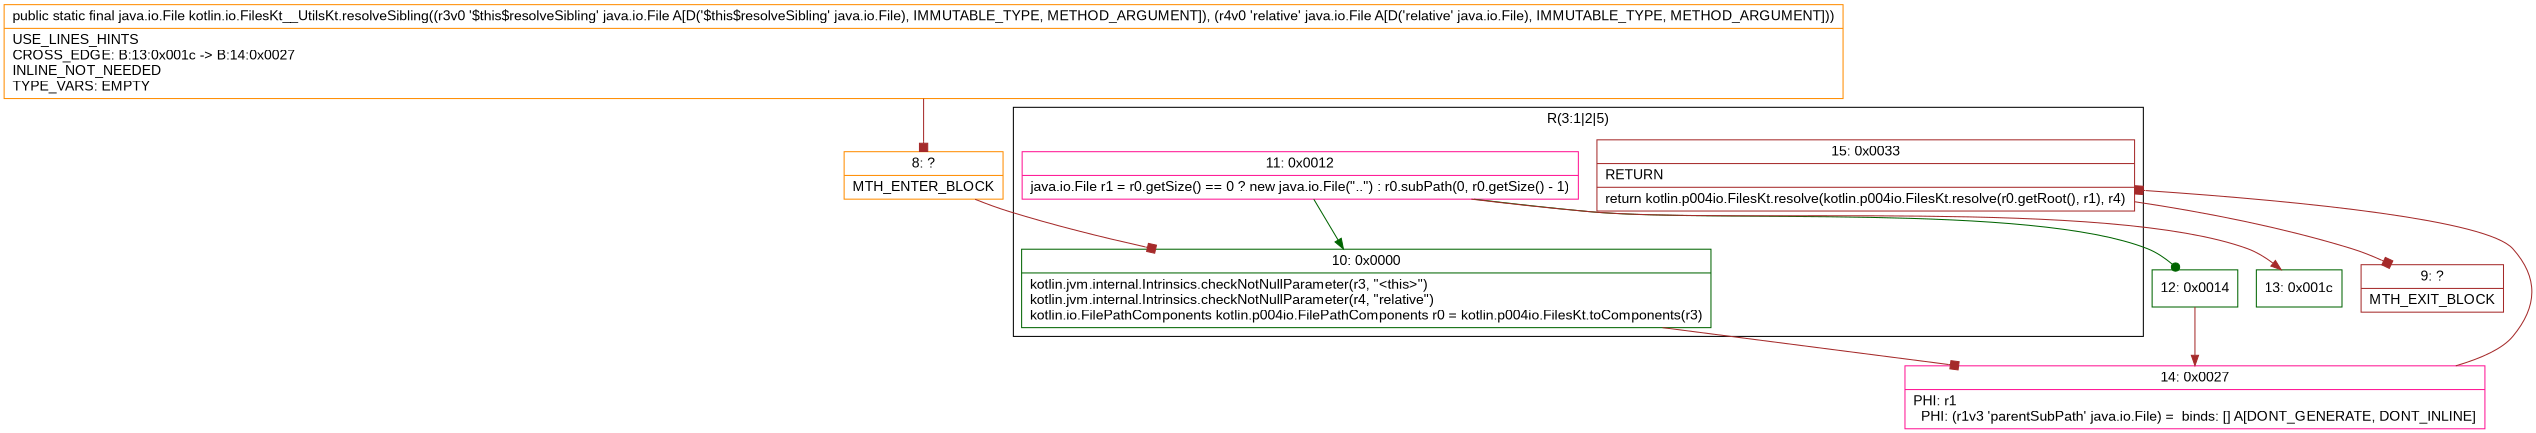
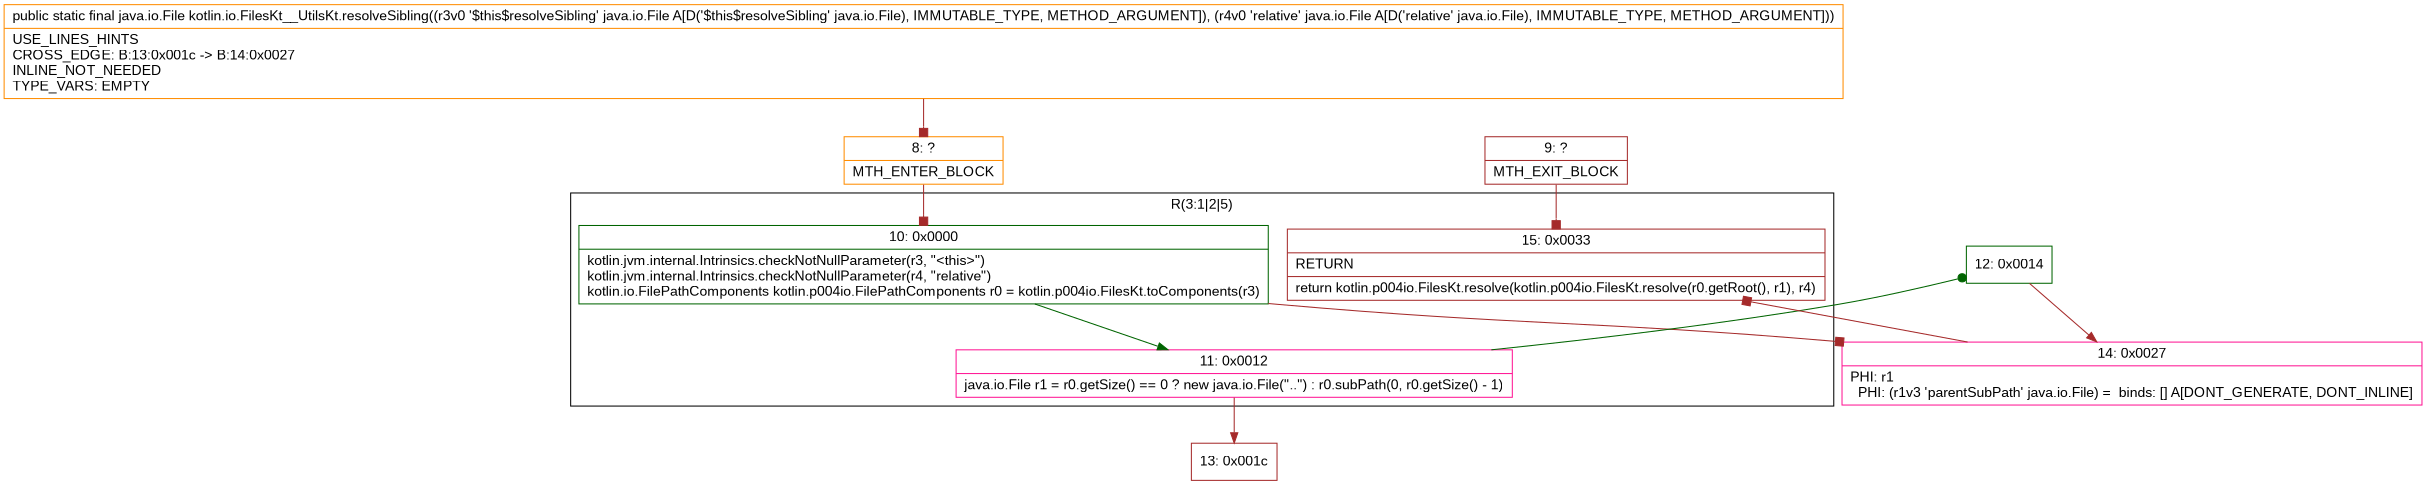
(1326, 220) -> (1096, 325)
(2260, 225) -> (1556, 202)
(2299, 288) -> (1234, 462)
